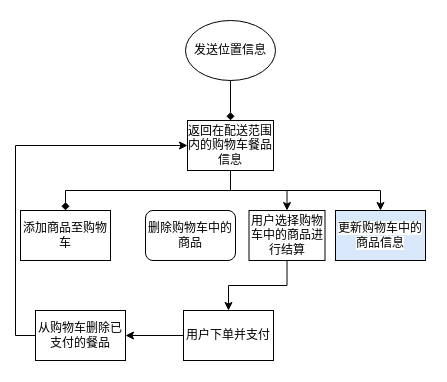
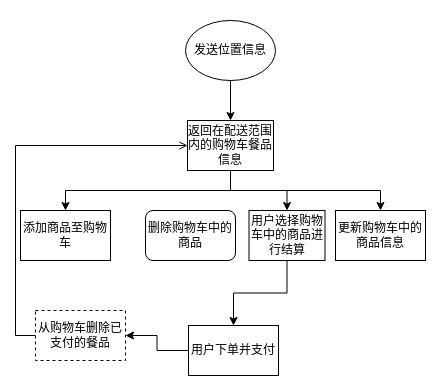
(231, 112) -> (231, 112)
(179, 146) -> (180, 146)
(66, 201) -> (66, 202)
(381, 236) -> (381, 236)
(81, 336) -> (81, 336)
(229, 336) -> (234, 351)
